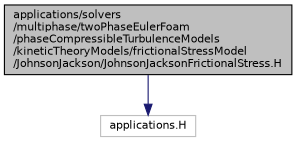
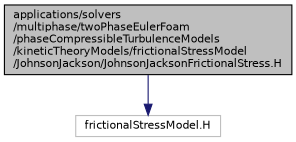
(148, 126) -> (148, 126)
